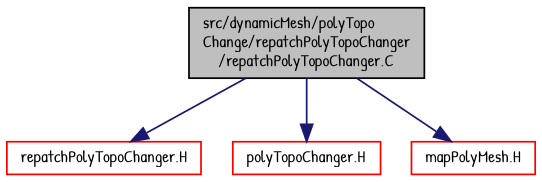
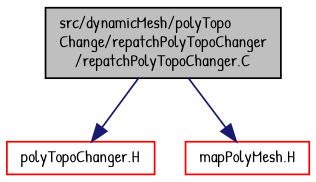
(104, 158) -> none
